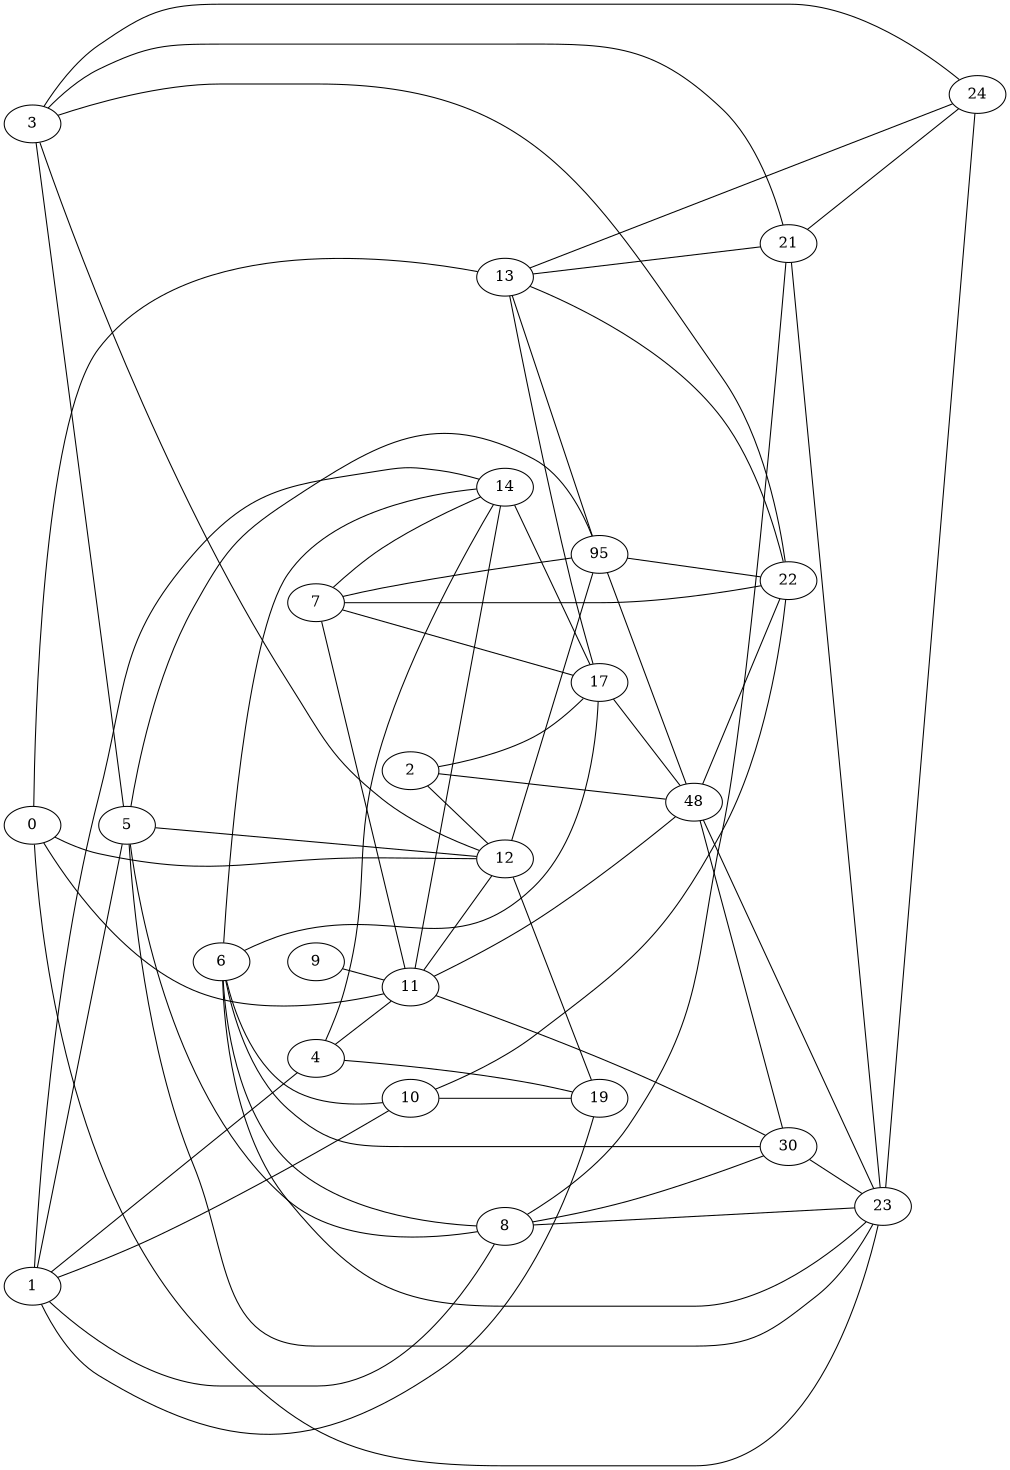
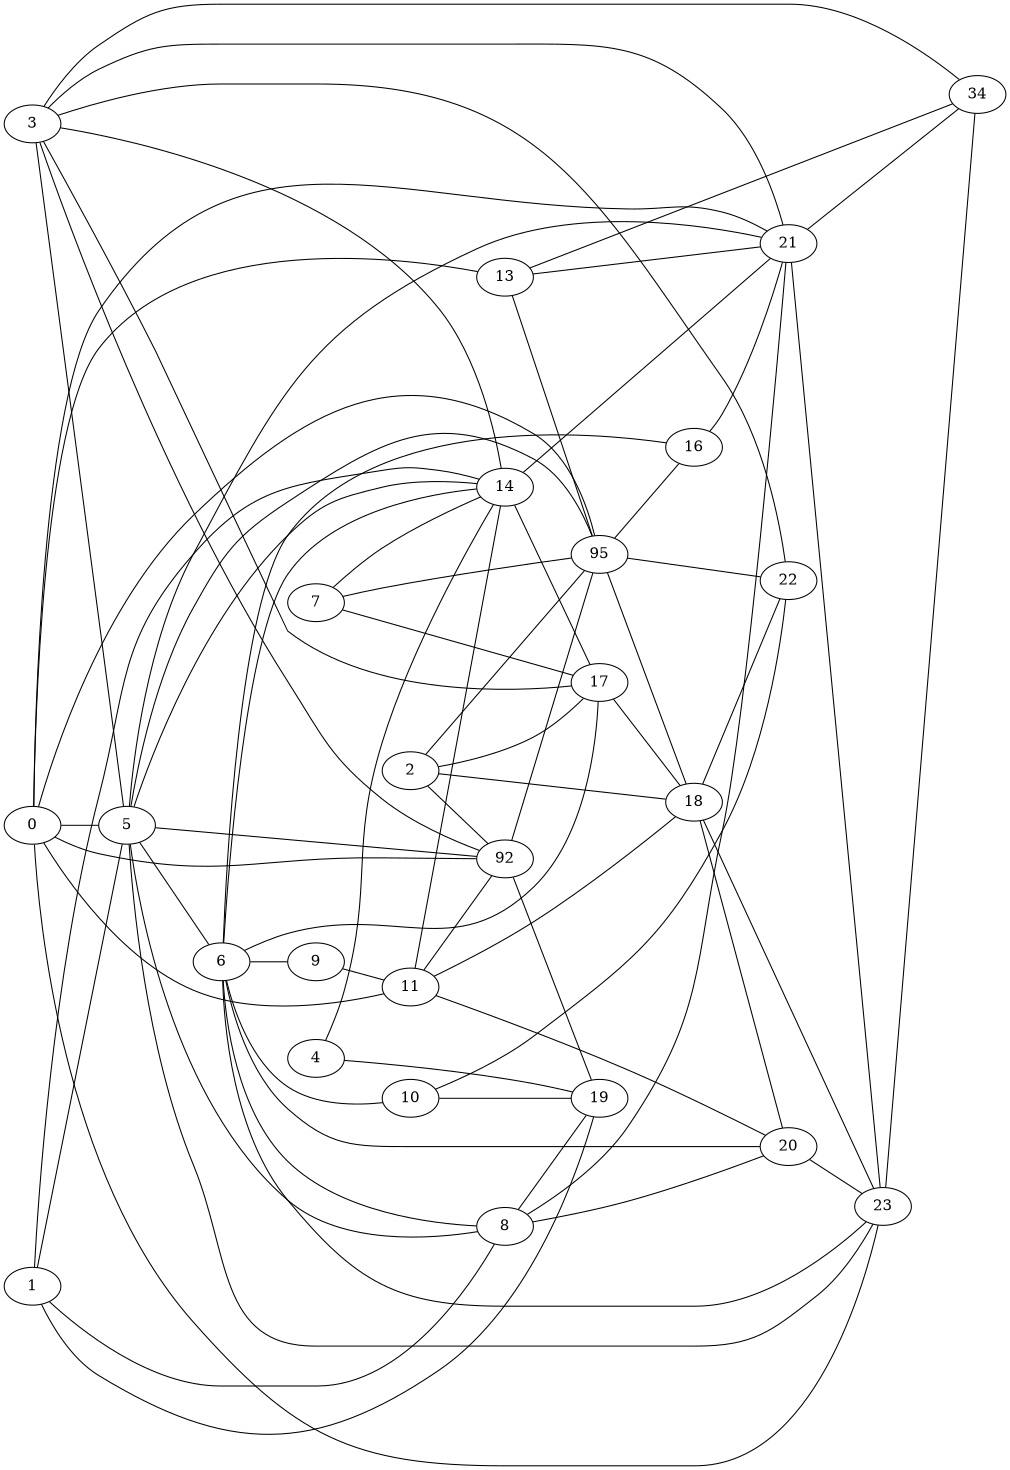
(978, 94) -> (978, 94)
none -> (342, 226)
none -> (173, 233)
none -> (313, 361)
none -> (647, 365)
(696, 389) -> none
none -> (694, 447)
none -> (259, 459)
(548, 481) -> (216, 479)
none -> (251, 577)
(553, 603) -> none
none -> (501, 667)
(355, 760) -> none
(694, 802) -> (694, 802)
none -> (80, 825)
(505, 859) -> (505, 859)
none -> (174, 893)
none -> (269, 962)
(363, 1023) -> none
(789, 1147) -> (789, 1147)
(174, 1172) -> none
(227, 1201) -> none
(694, 1216) -> (552, 1162)
